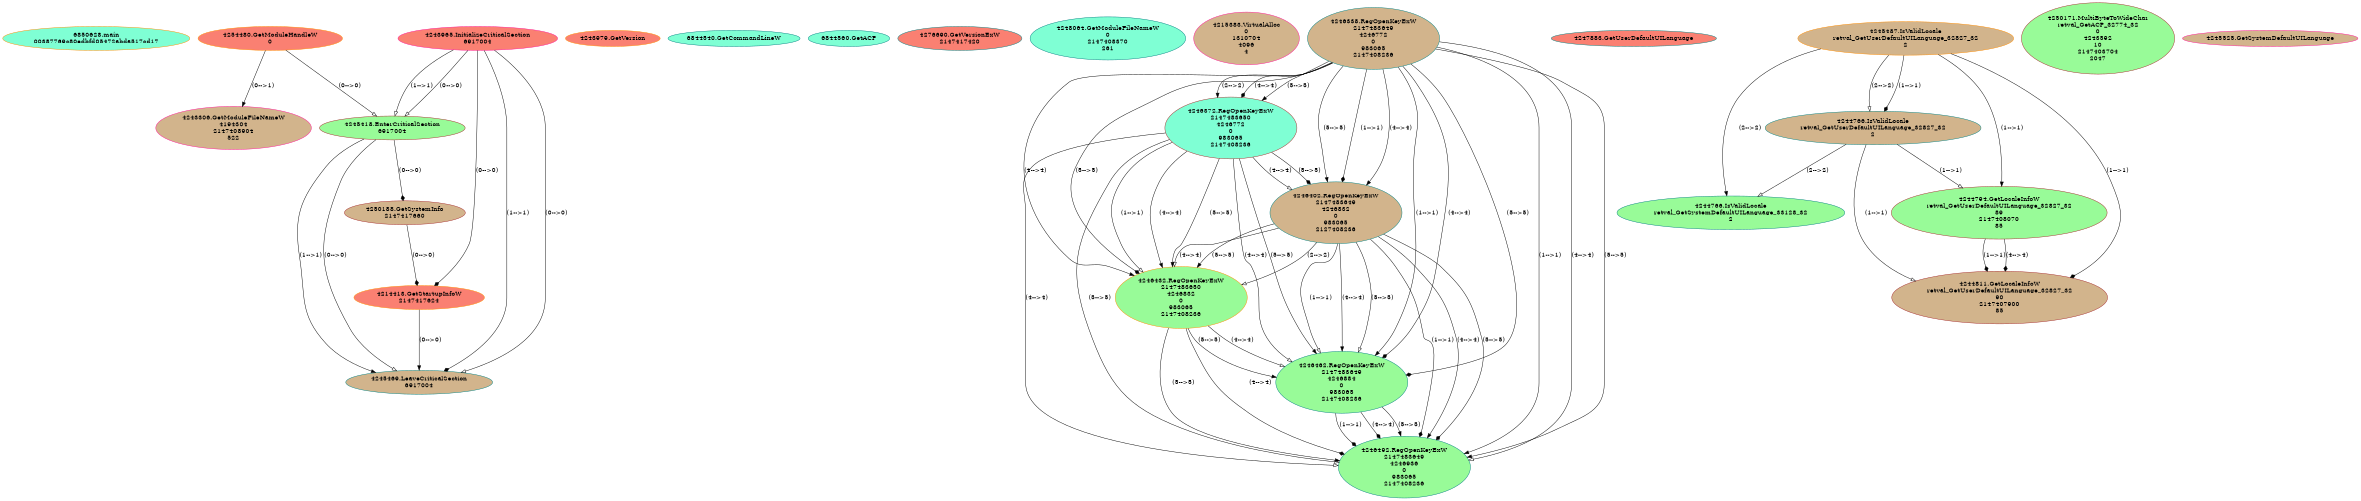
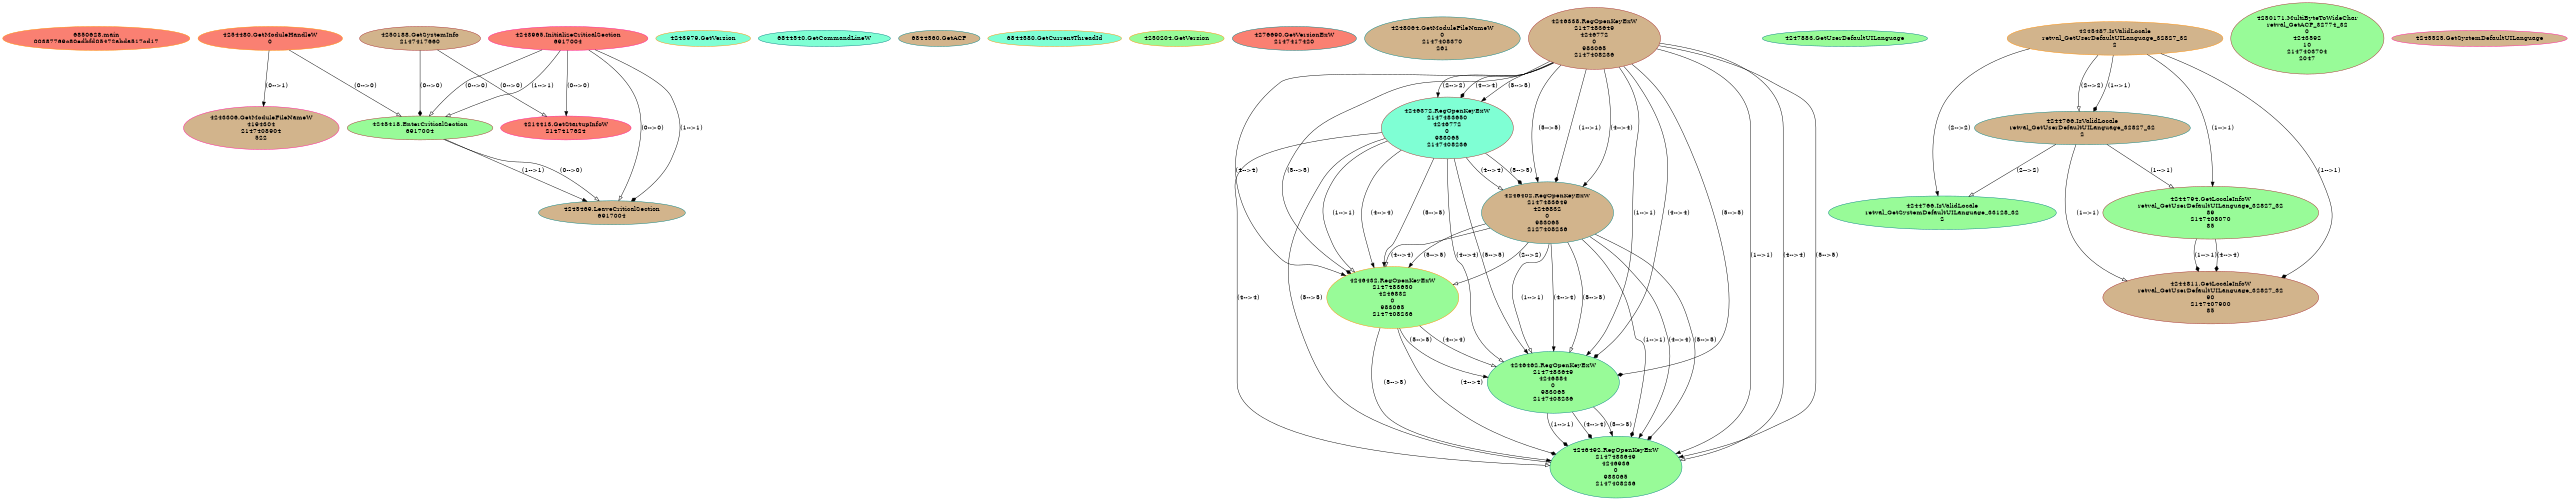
(96, 38) -> (96, 38)
(613, 38) -> (703, 38)
(849, 38) -> (939, 38)
none -> (1055, 38)
(1108, 38) -> (1442, 38)
none -> (1177, 38)
(1247, 38) -> none
(1374, 38) -> (1594, 38)
(1634, 38) -> (1845, 38)
(398, 168) -> (420, 80)
(476, 172) -> (567, 81)
(412, 252) -> (490, 83)
(419, 298) -> (566, 128)
(419, 338) -> none
